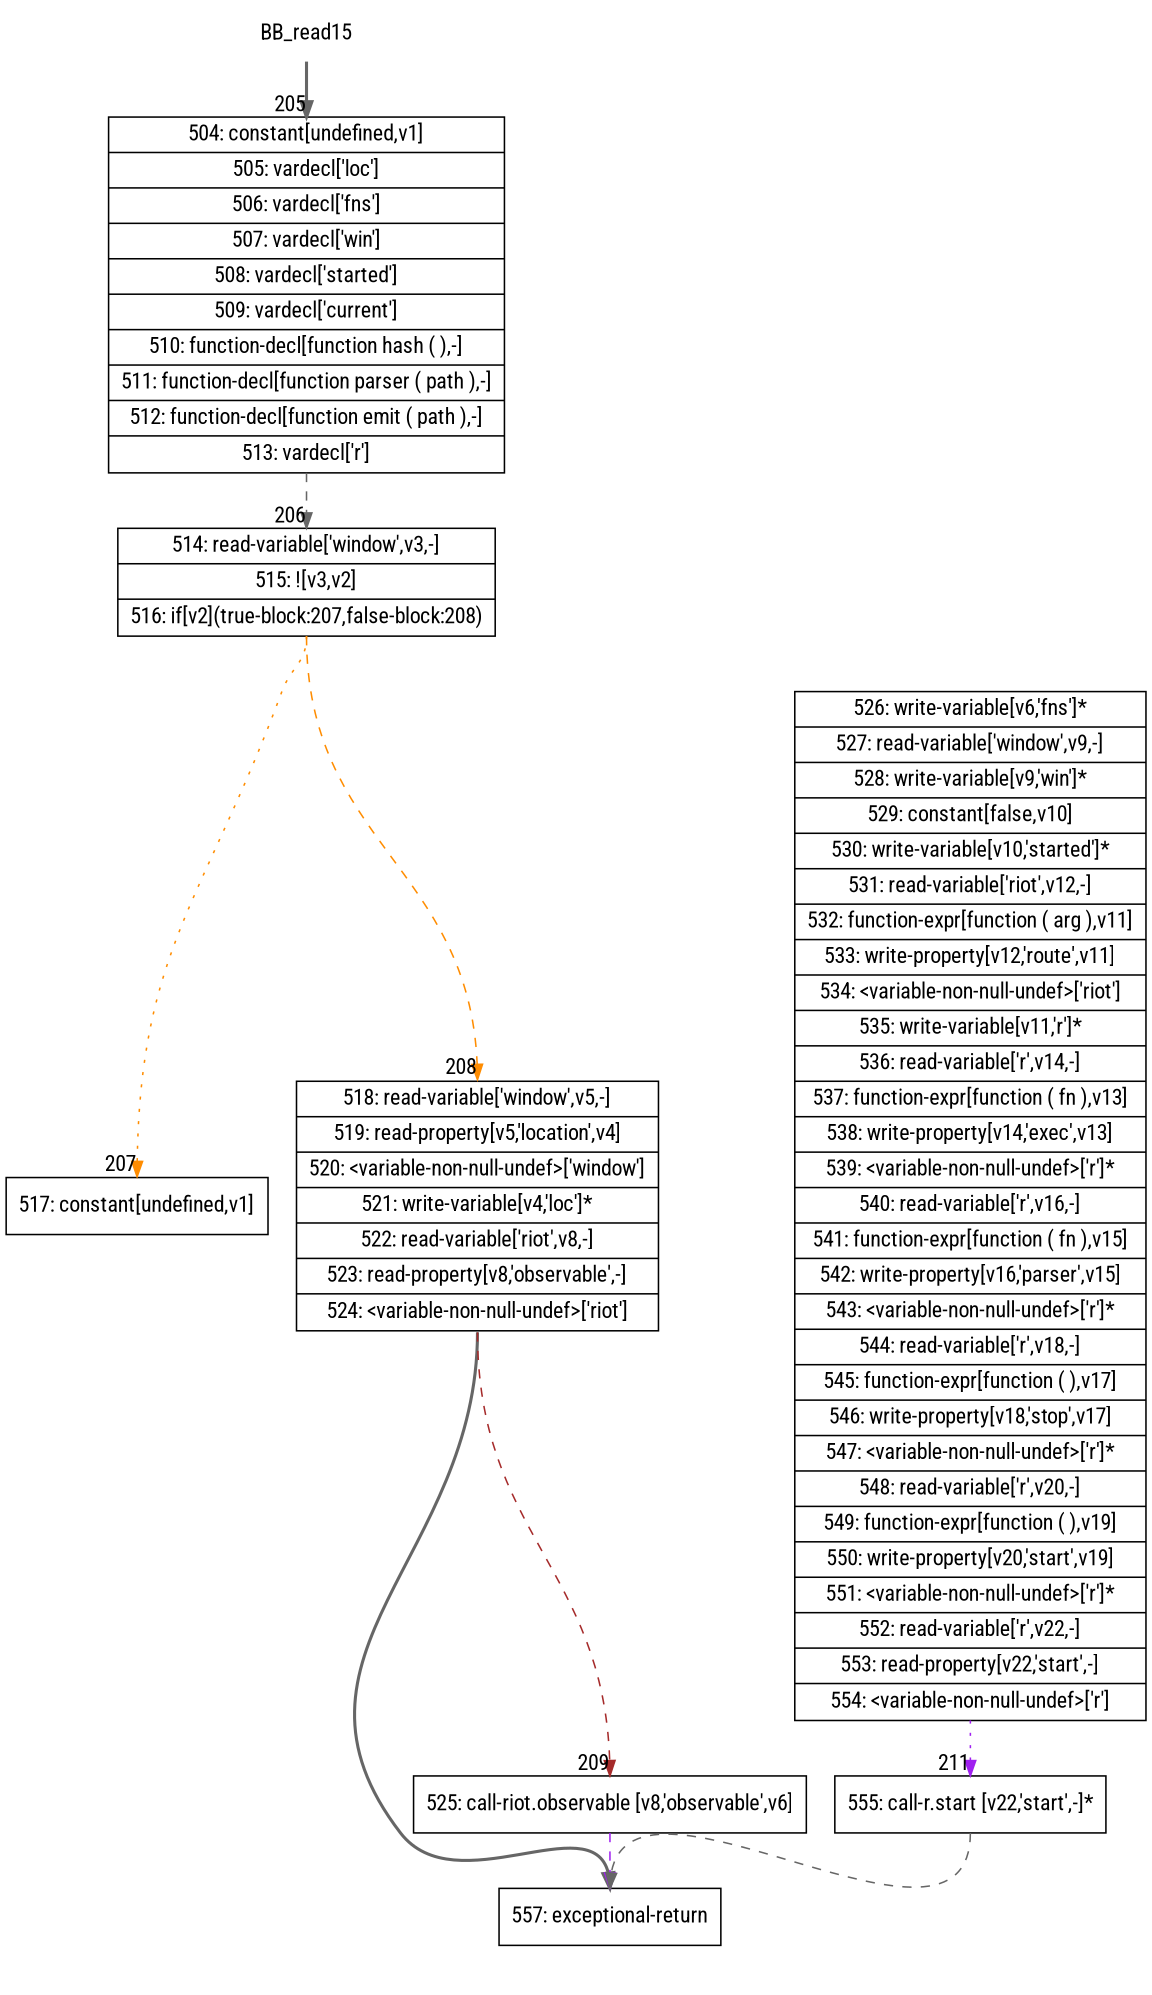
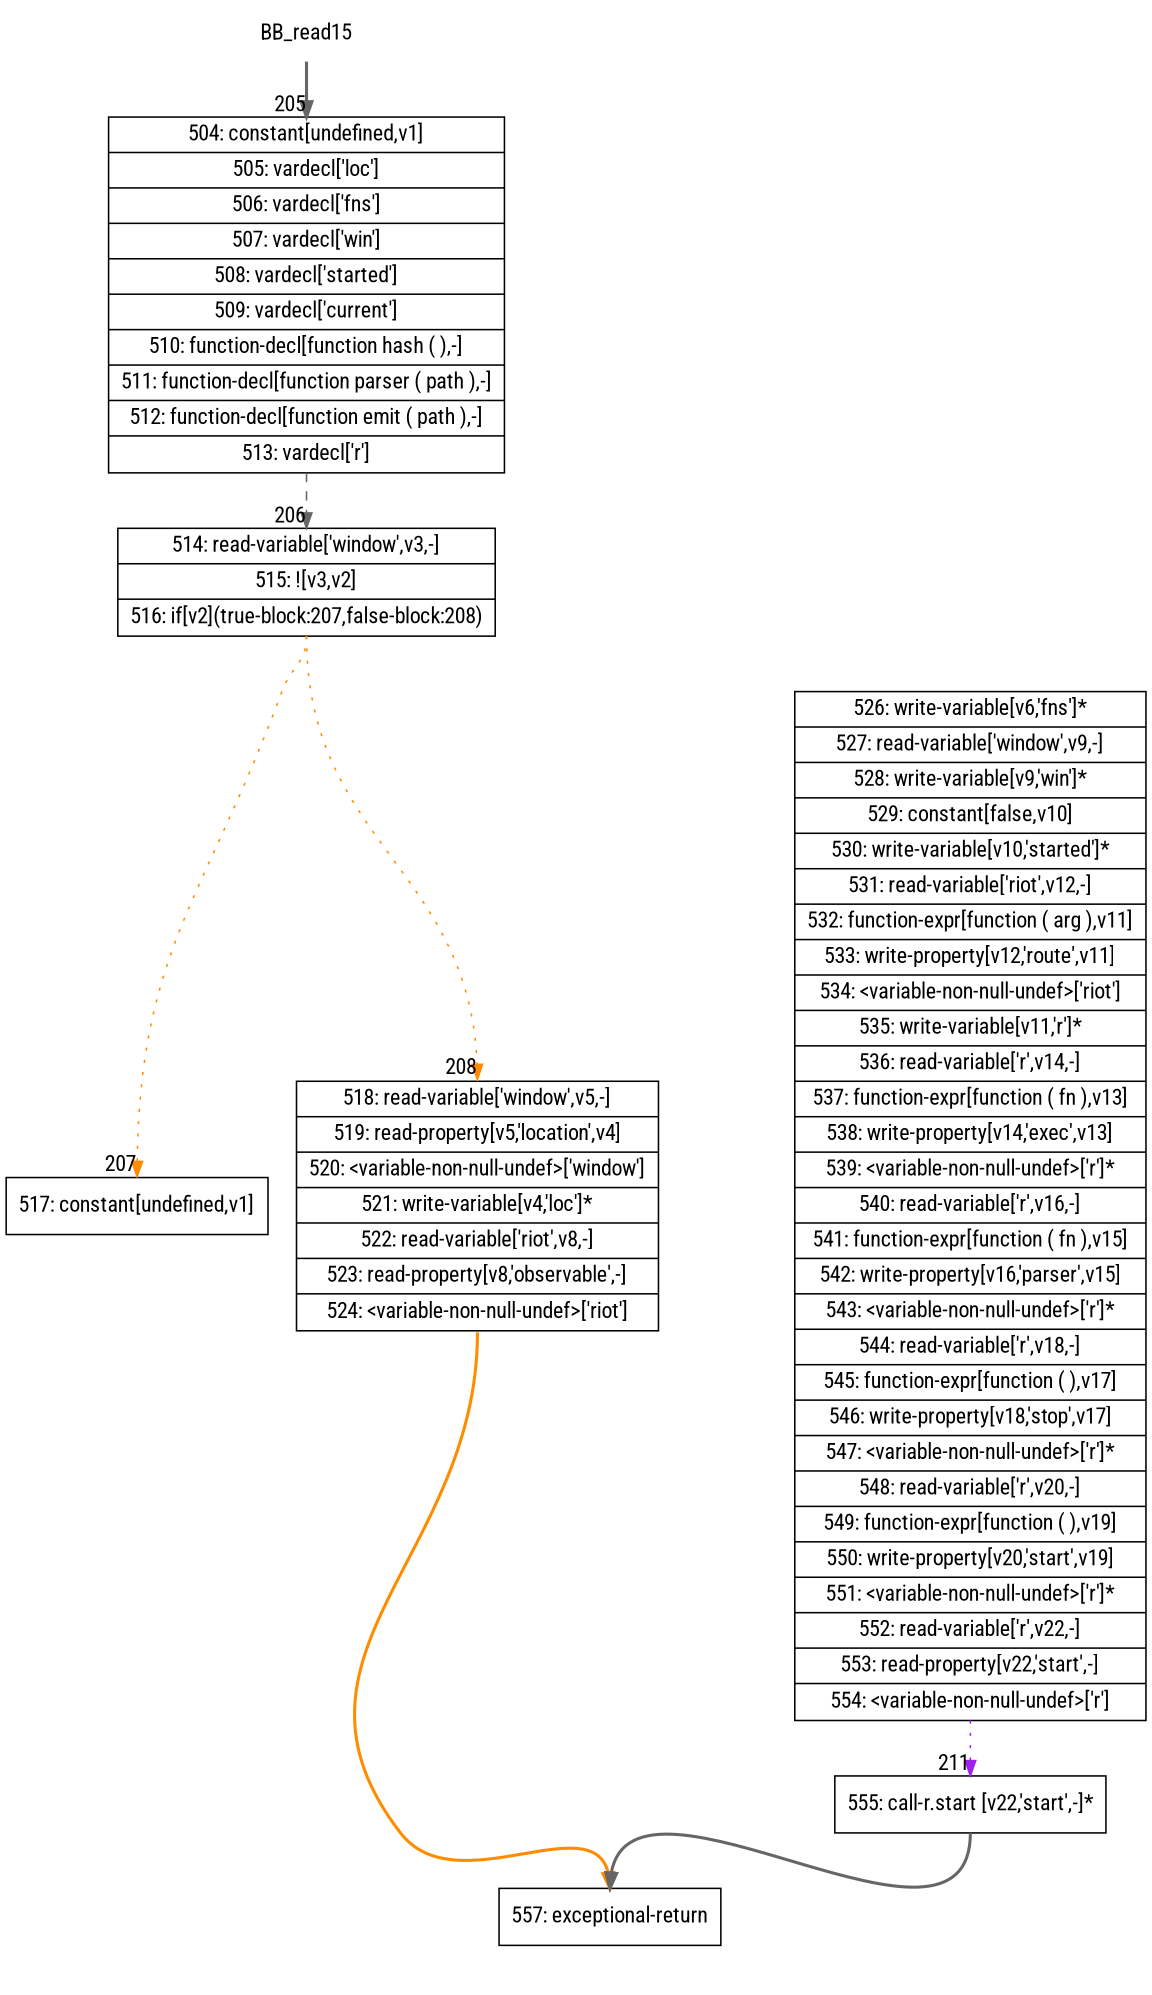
(387, 852) -> (387, 852)
(358, 1690) -> (358, 1690)
(610, 1804) -> none
(798, 1863) -> (798, 1863)
